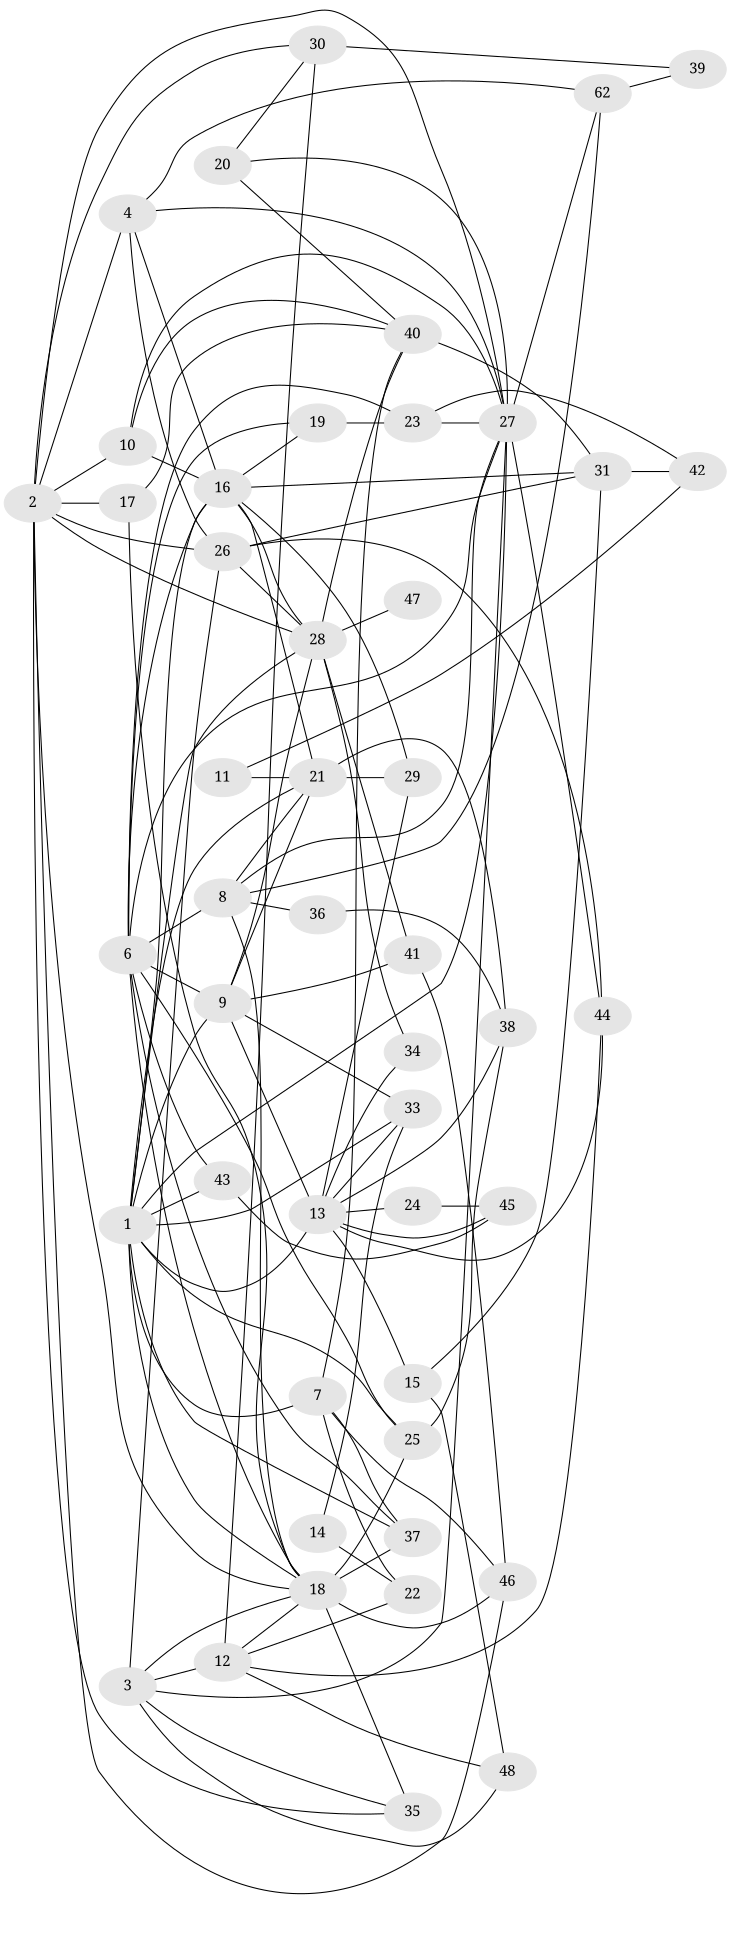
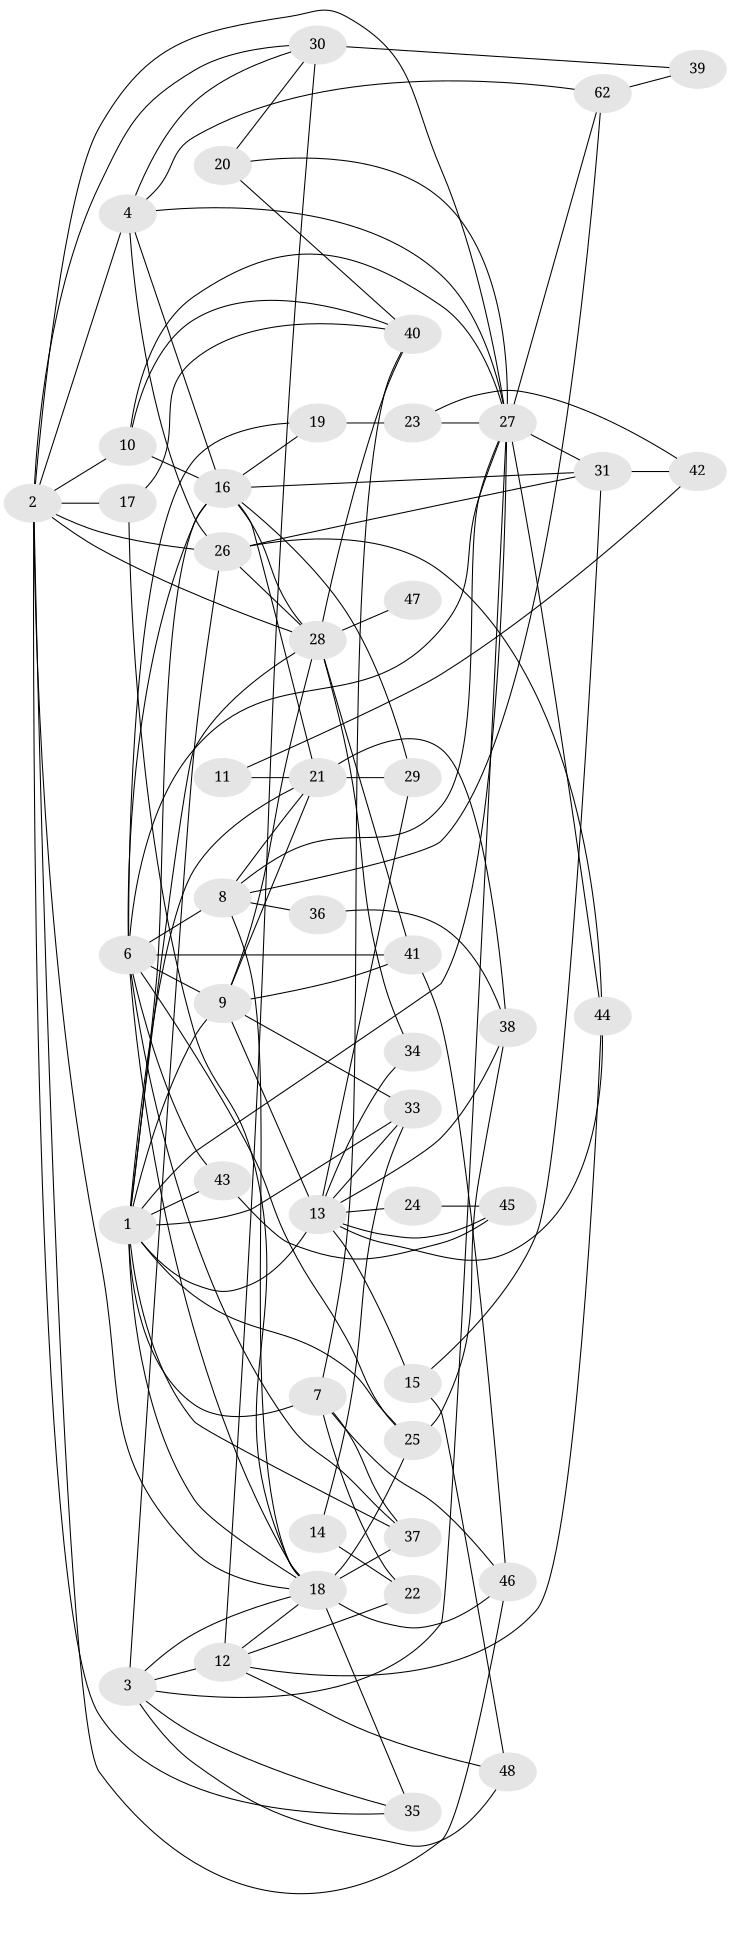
none -> (194, 102)
(550, 407) -> (555, 447)
(161, 519) -> (270, 955)
